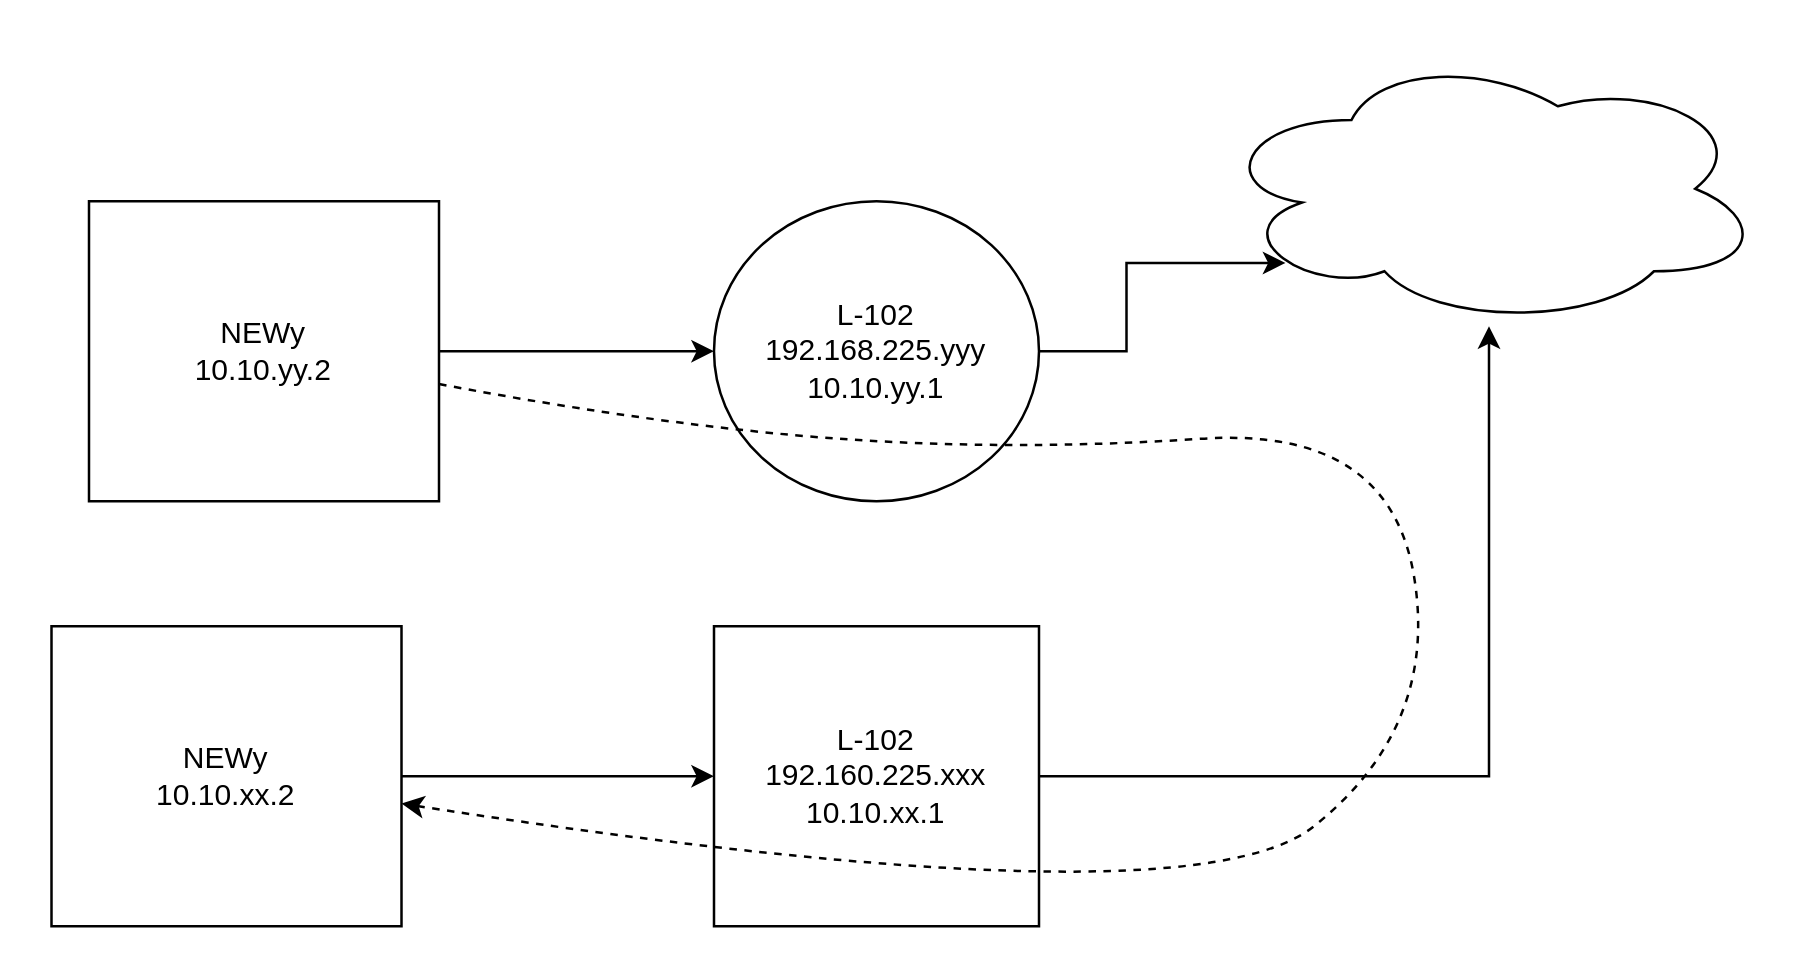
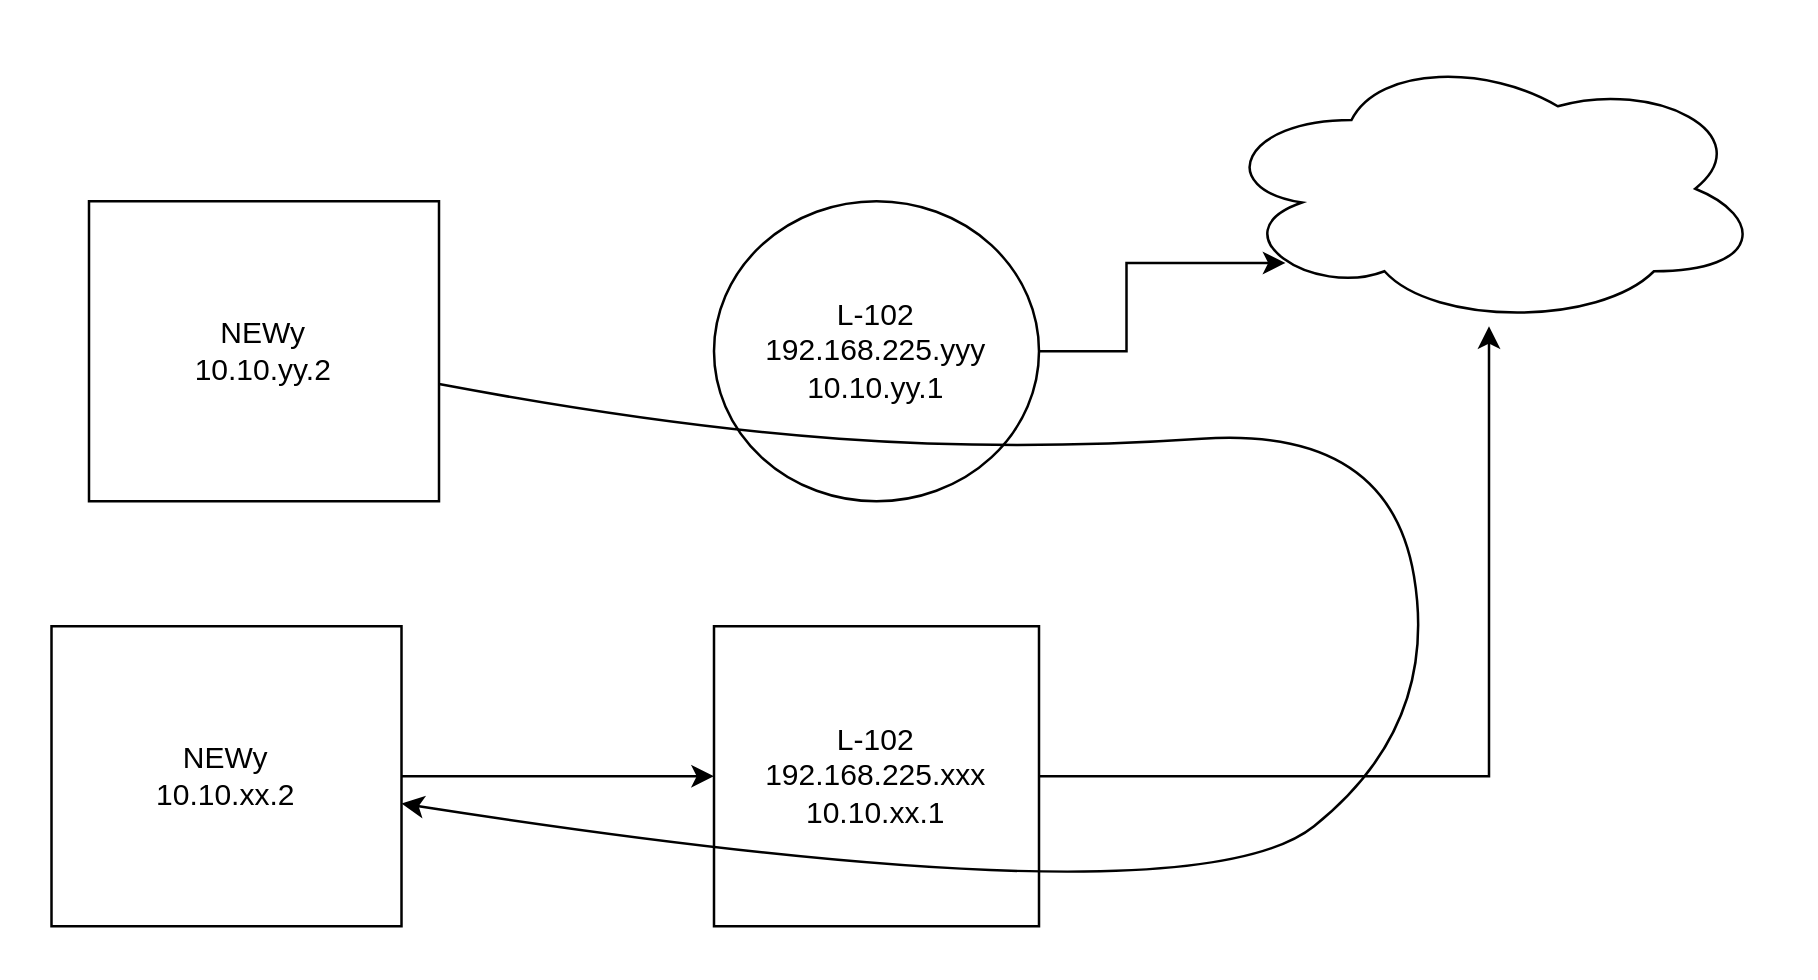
(568, 351) -> none
(1063, 445) -> (1063, 445)
(876, 776) -> (876, 776)
